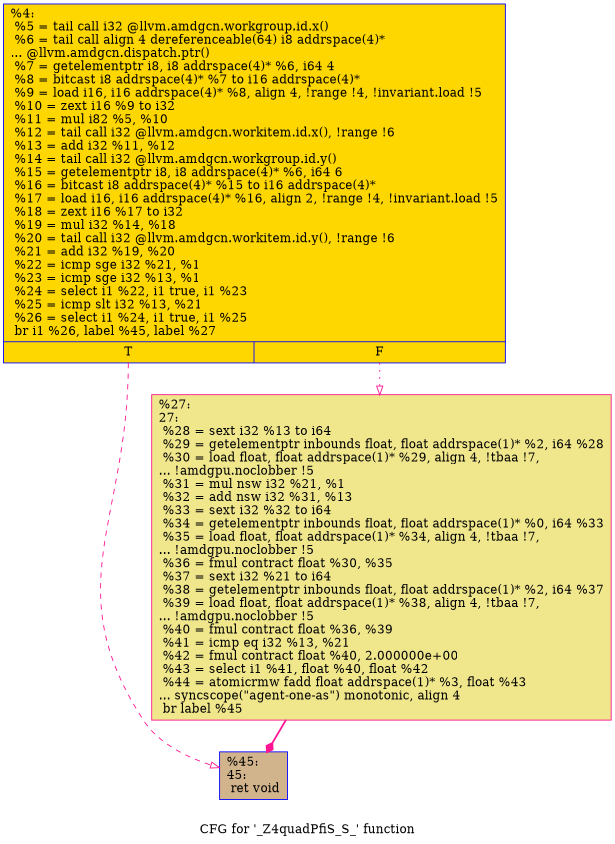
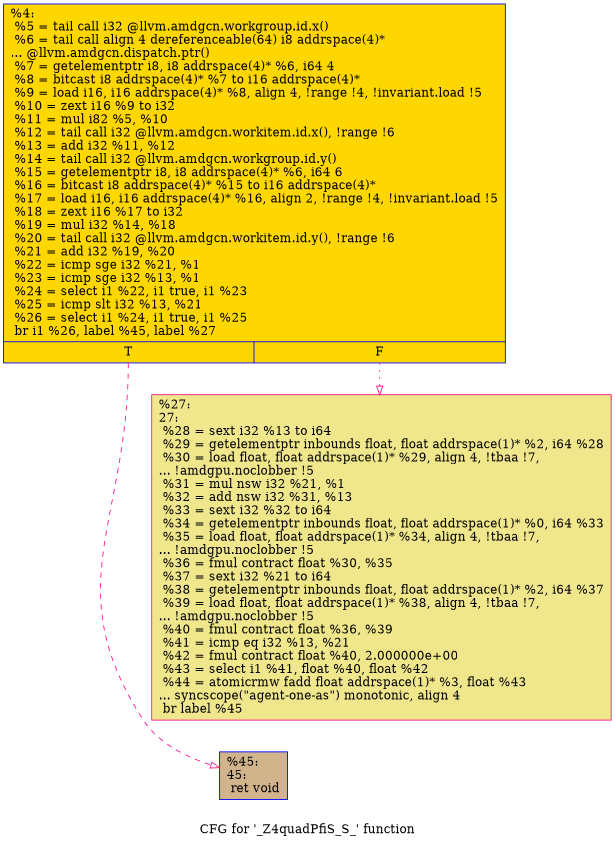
(279, 731) -> none
